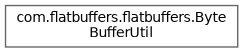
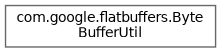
(122, 26) -> (111, 26)
